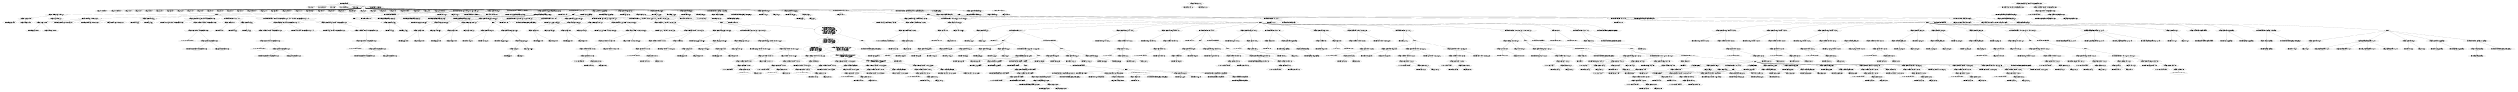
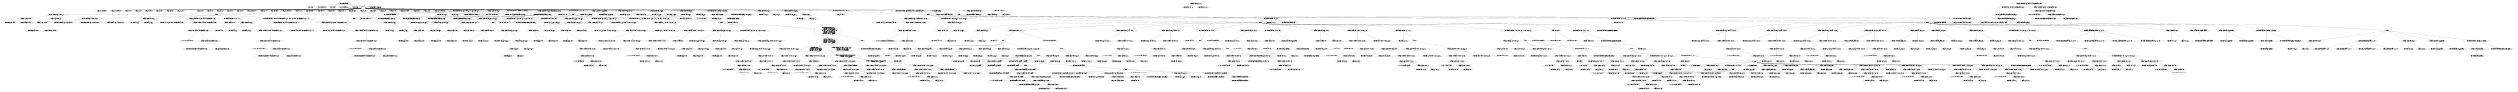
(190, 11) -> none
none -> (1875, 31)
(2052, 56) -> none
